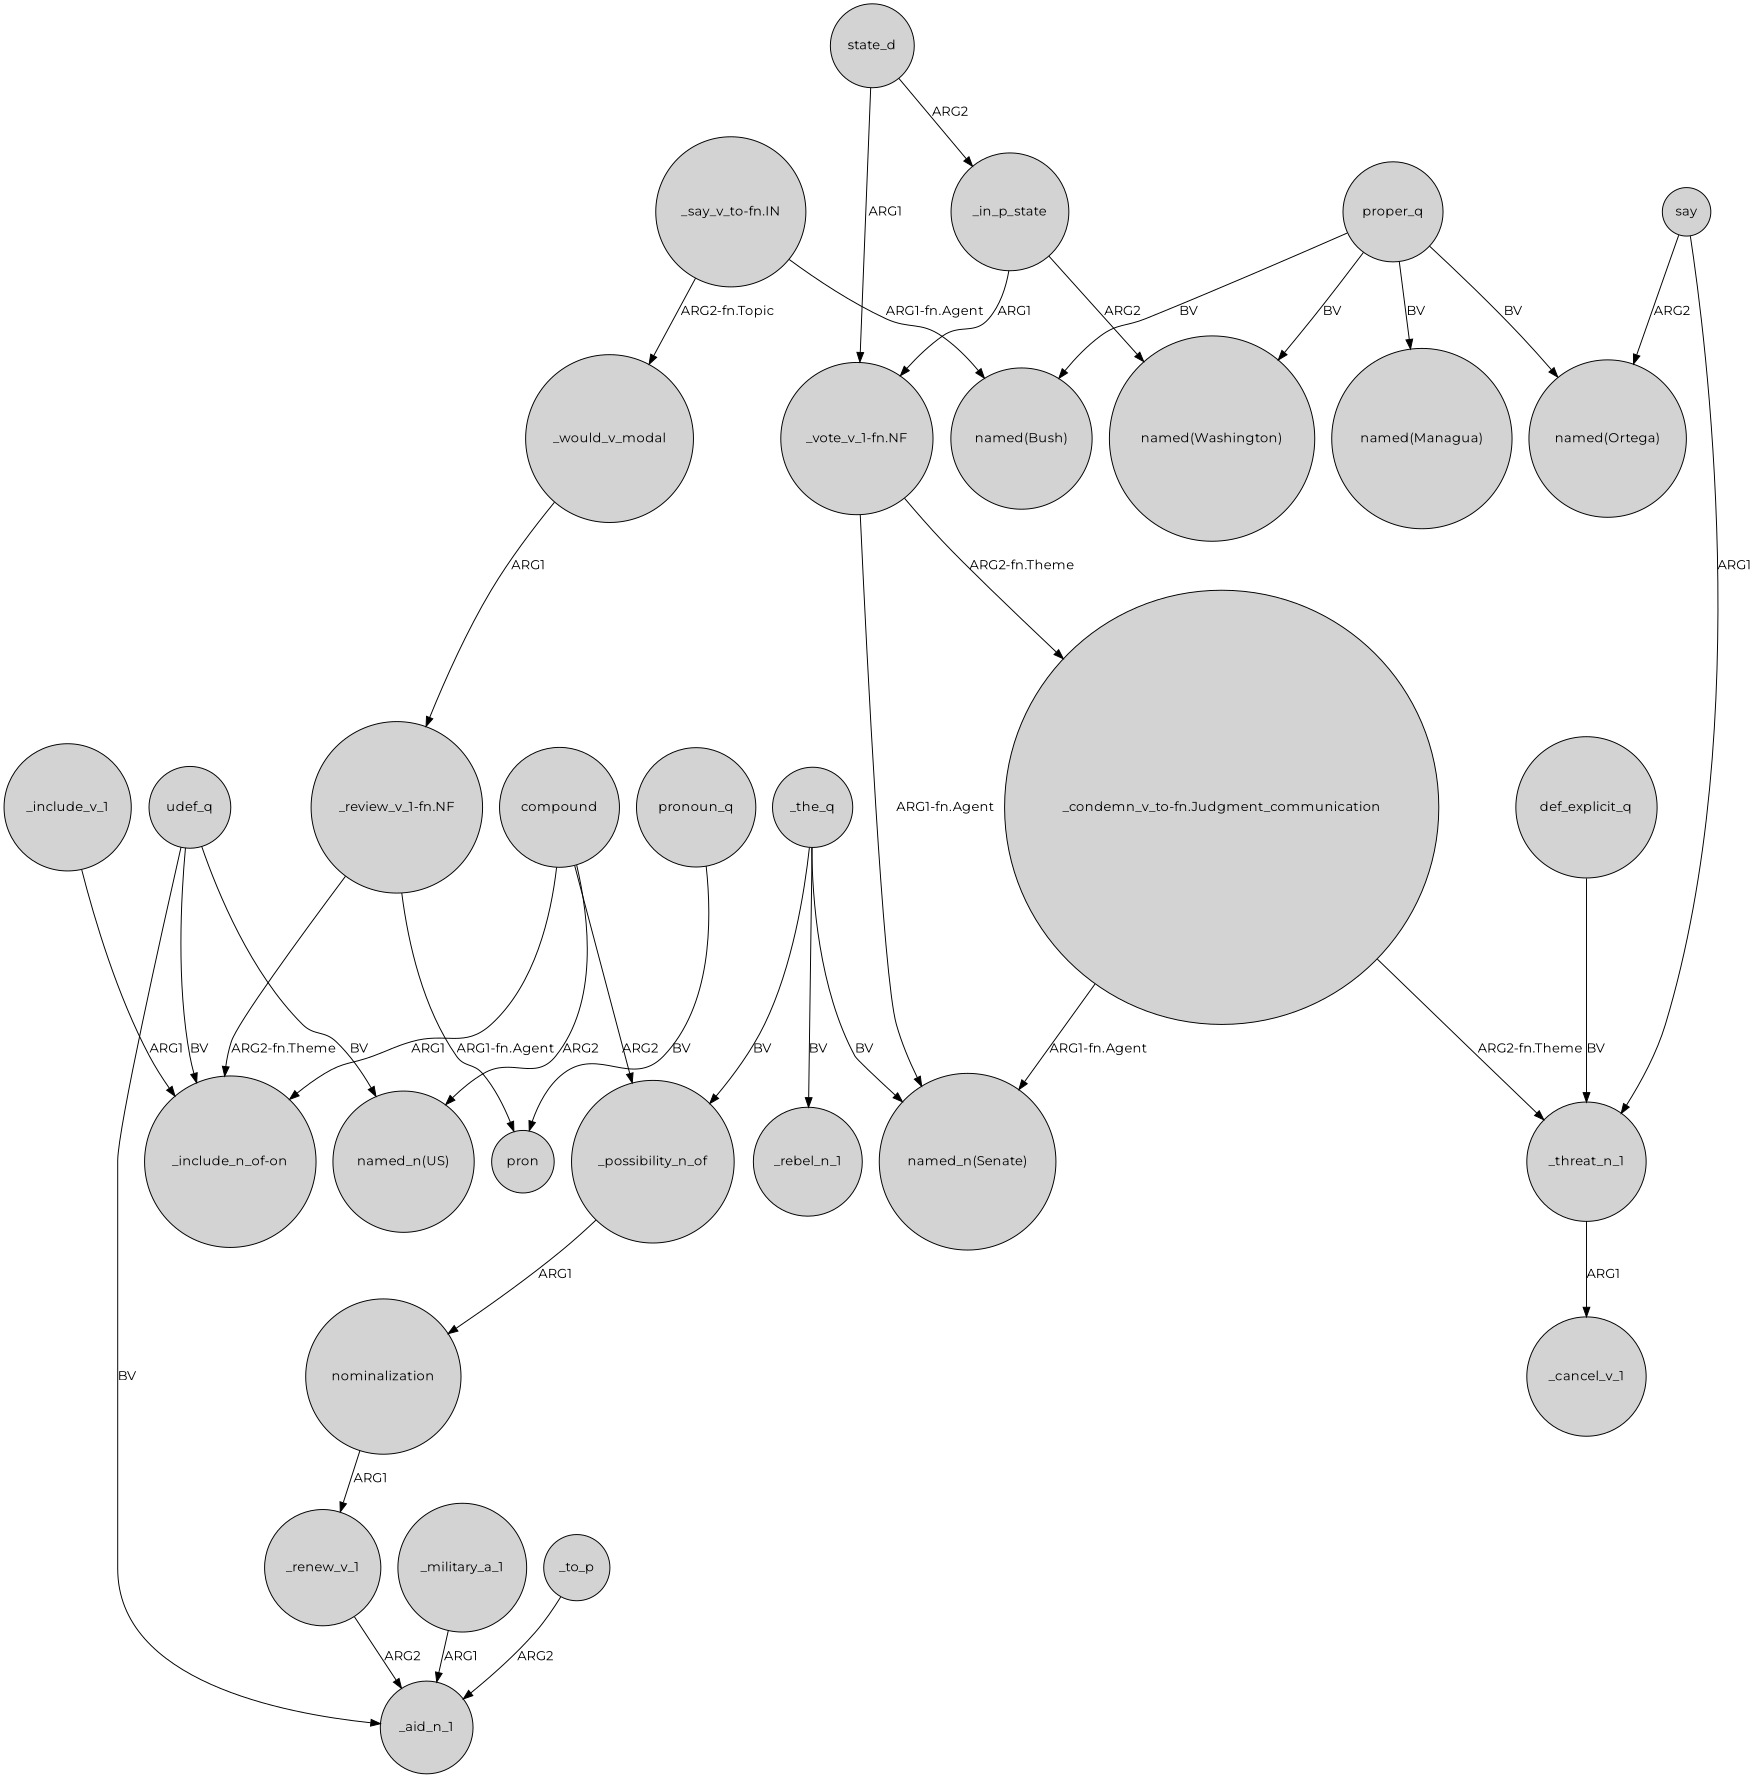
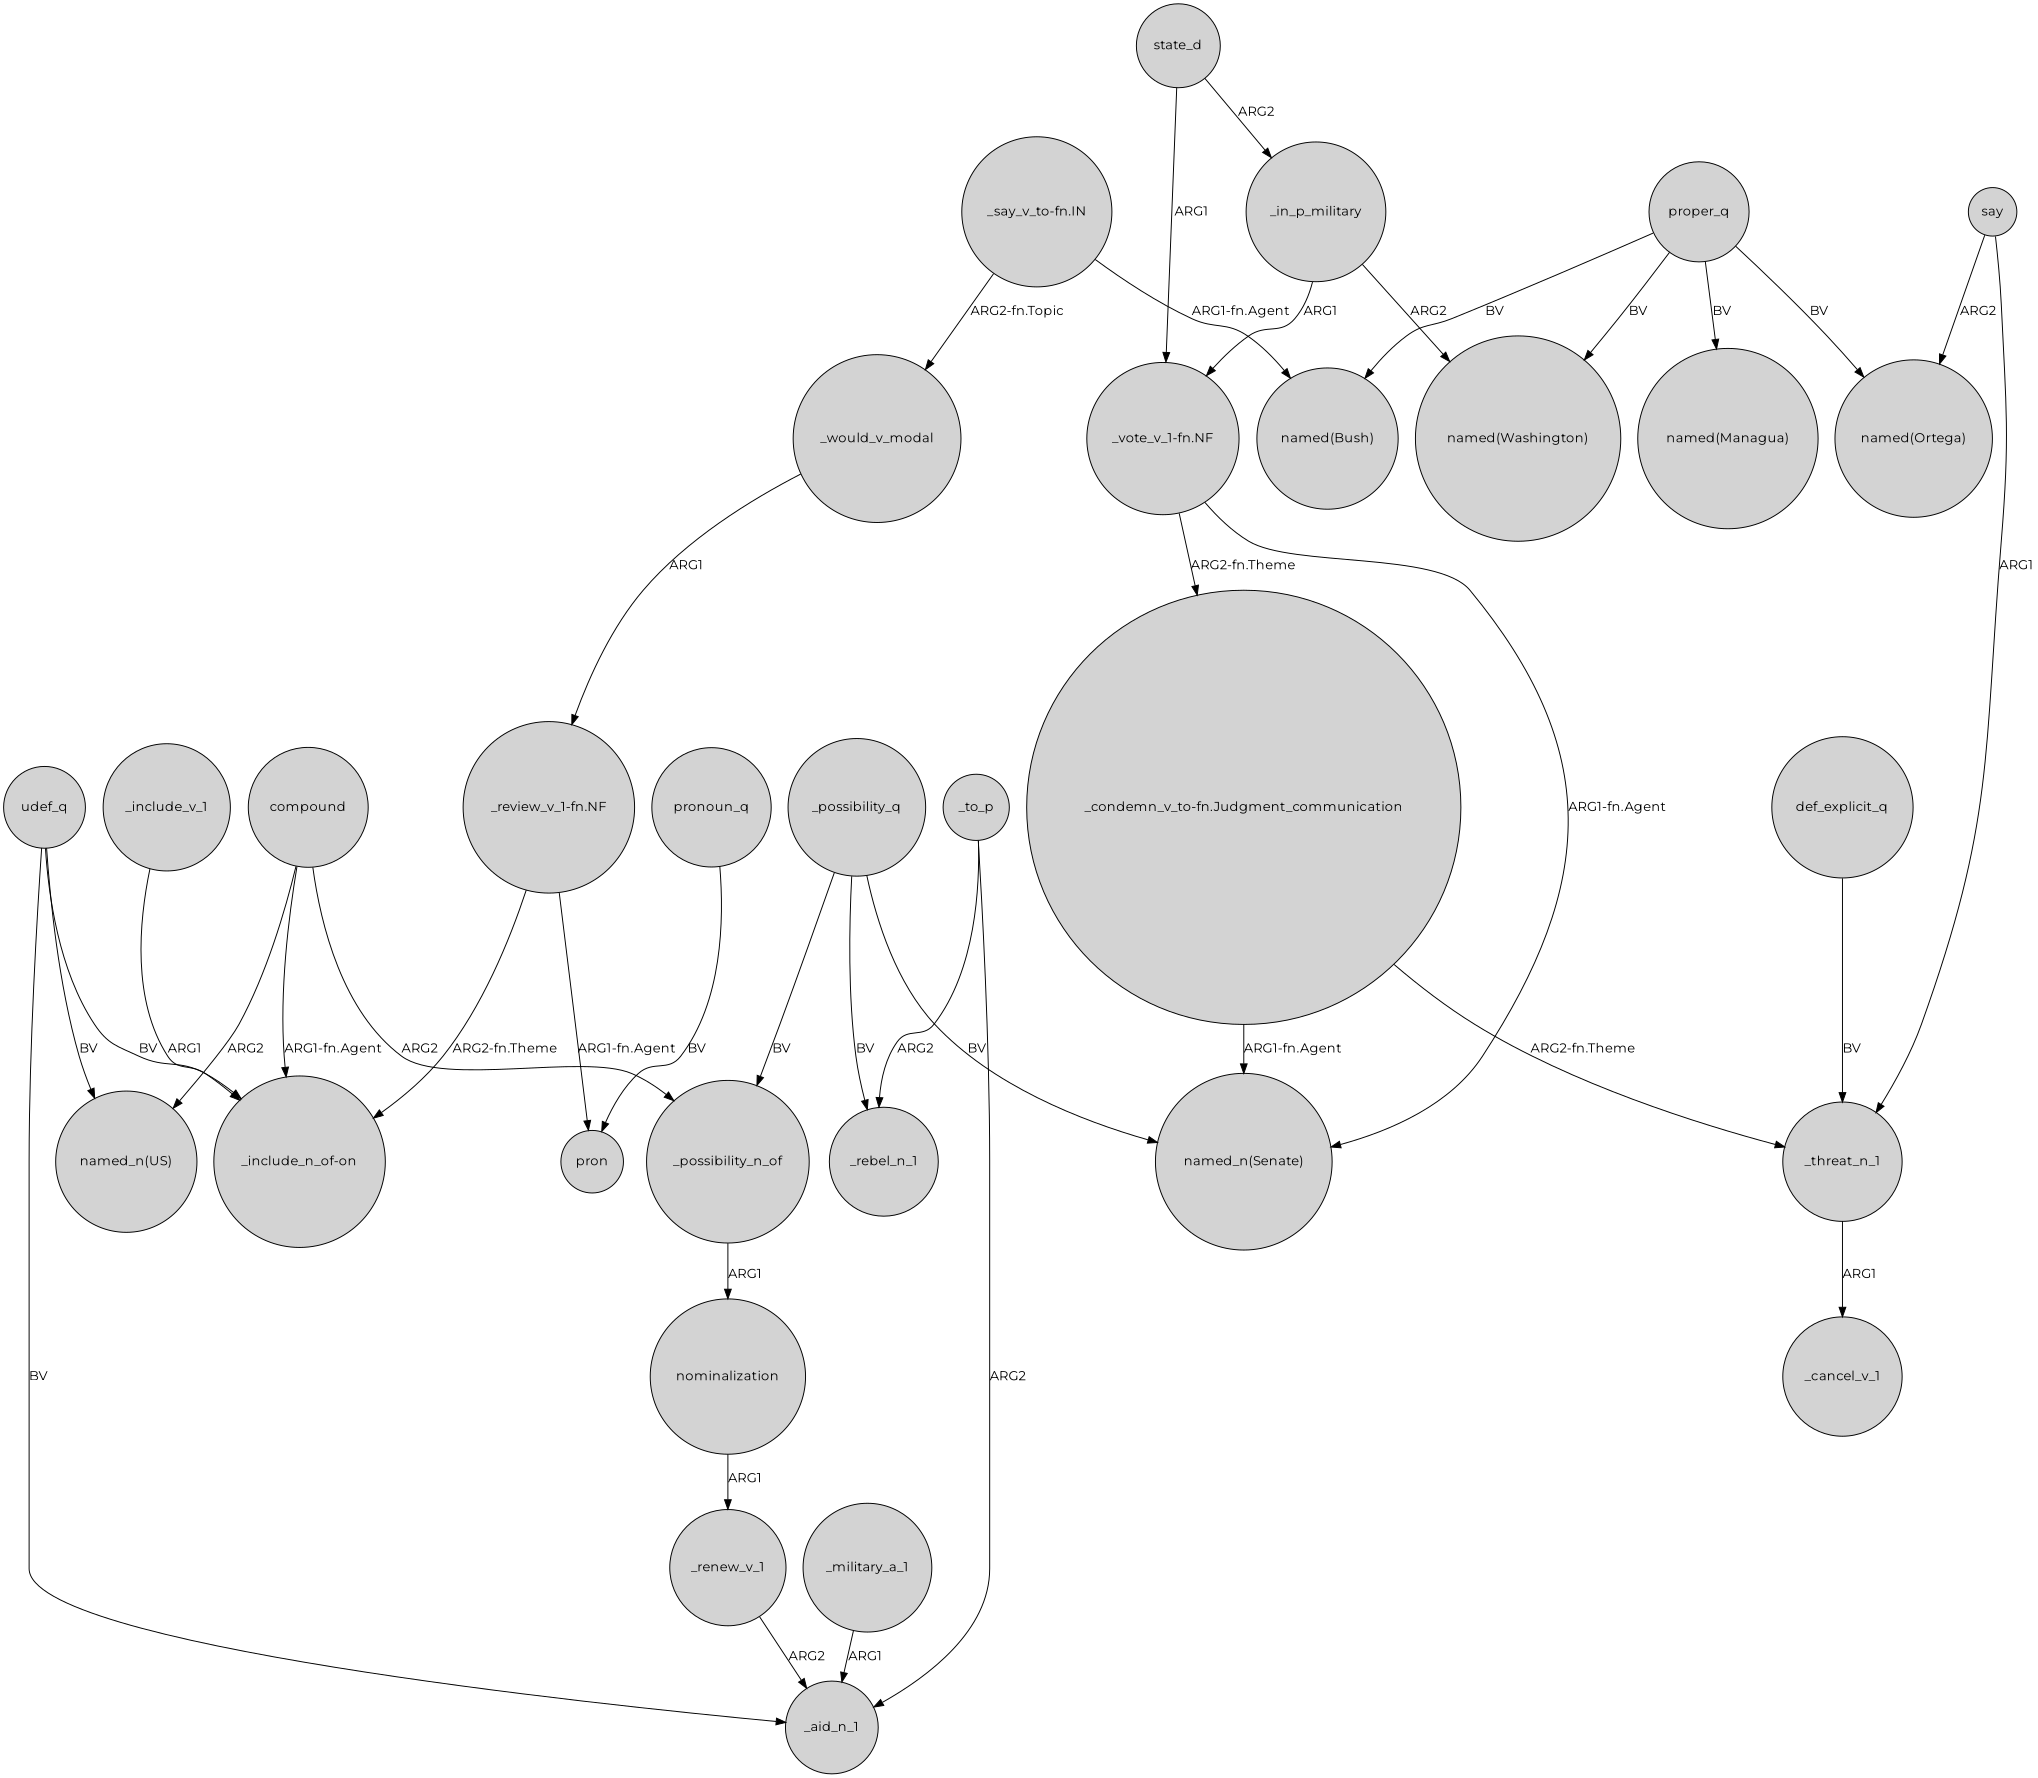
(1010, 212) -> (1316, 212)
(813, 807) -> (857, 807)
none -> (956, 985)
(429, 1049) -> (334, 1049)
